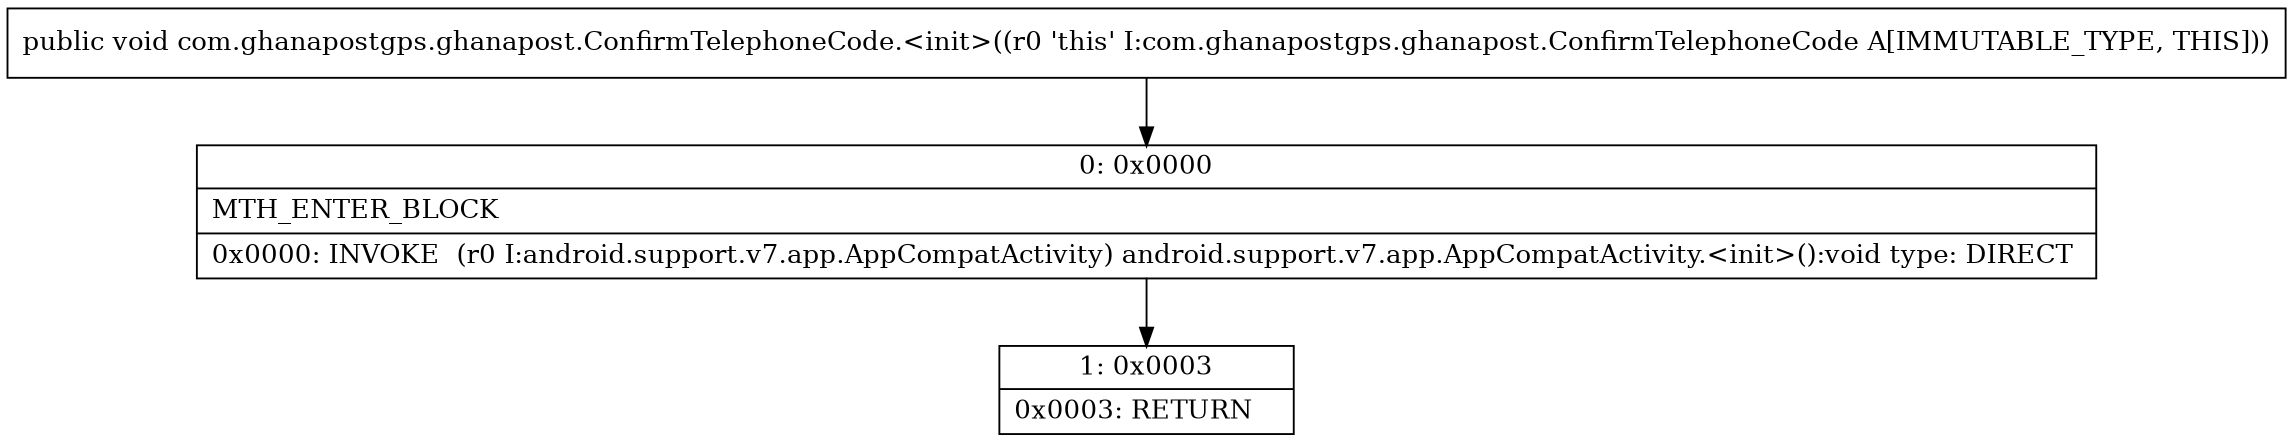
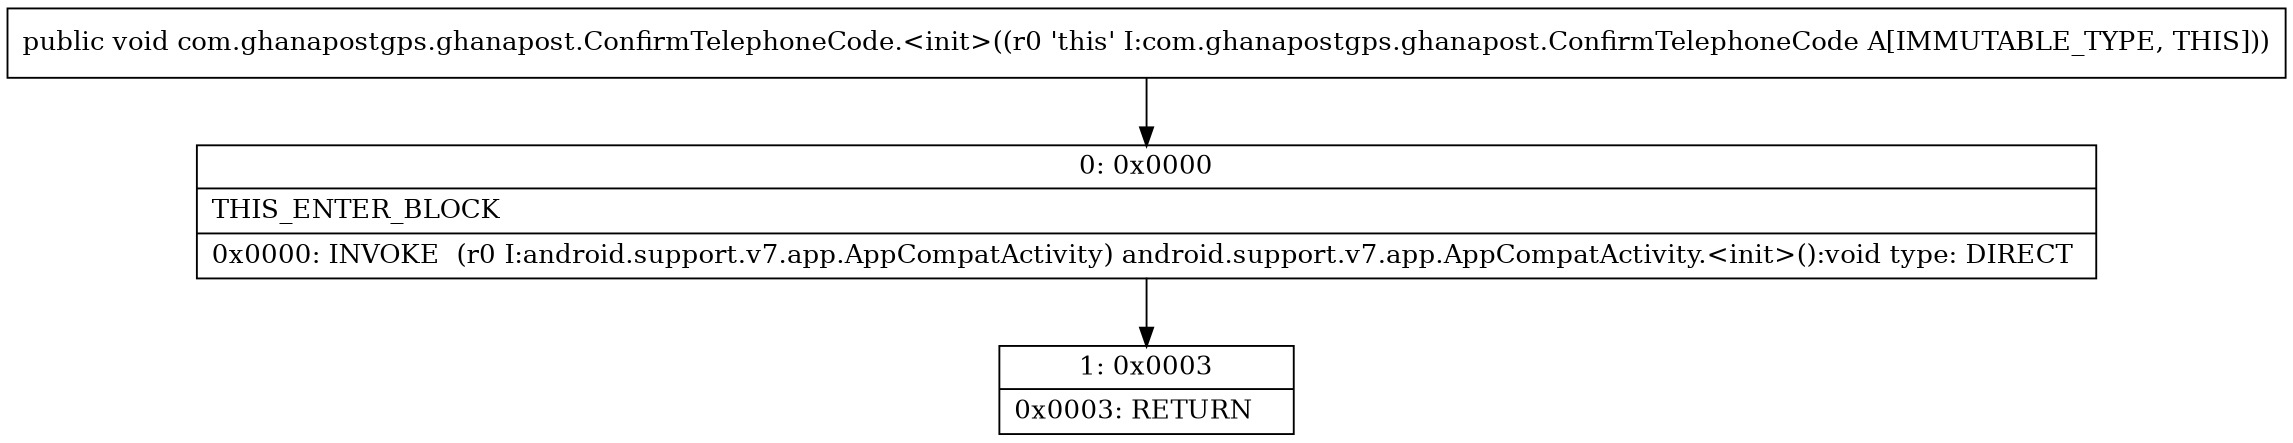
(356, 210) -> (356, 210)
